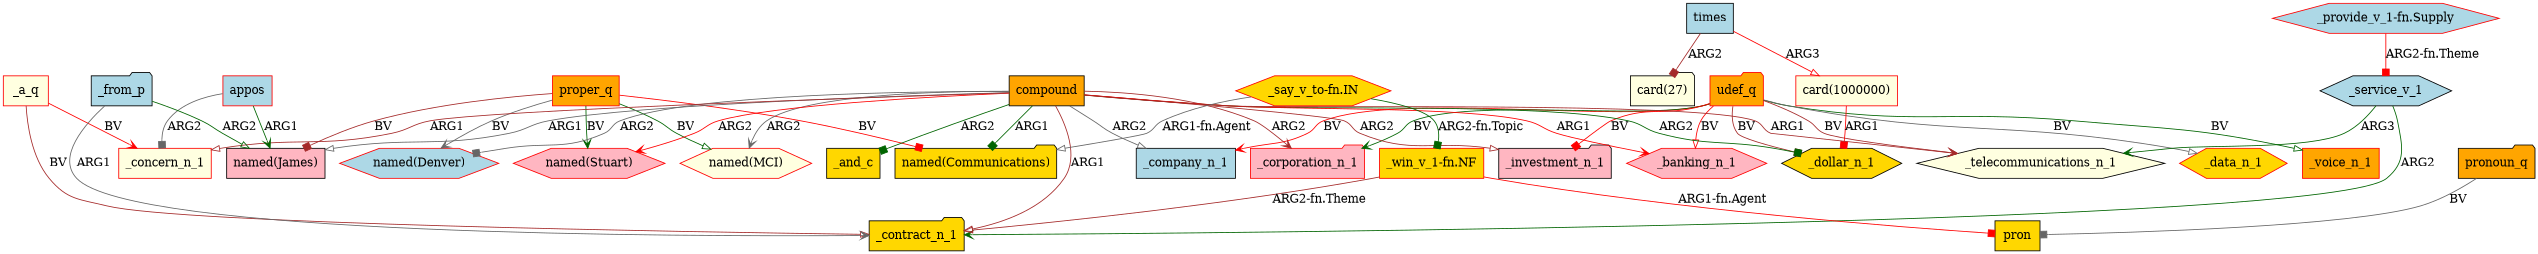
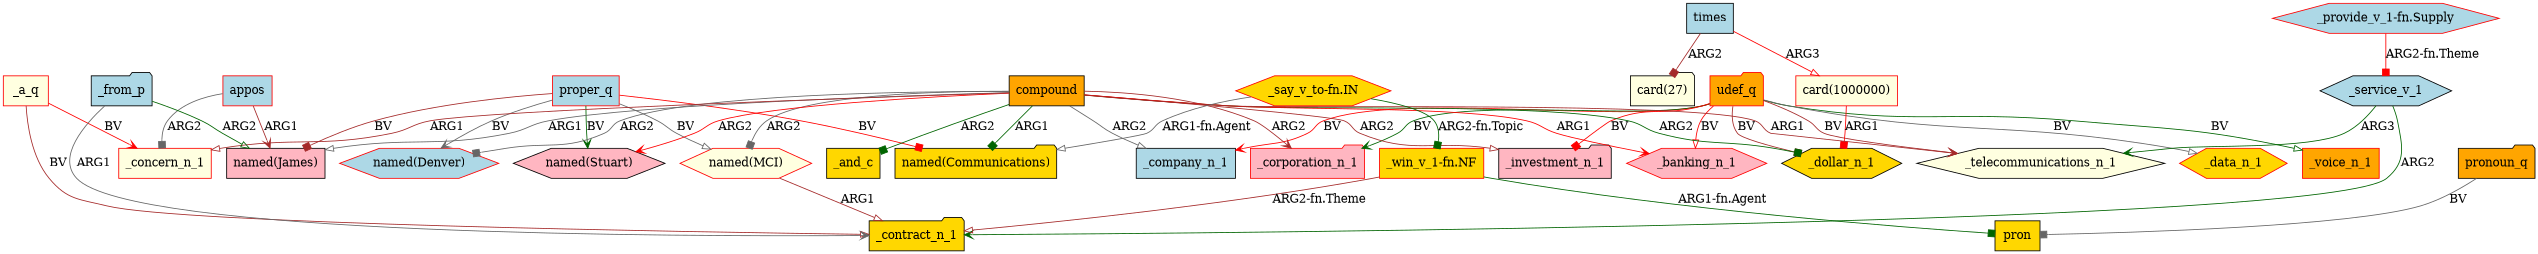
(586, 91) -> (586, 91)
(874, 96) -> (874, 96)
(260, 123) -> (260, 123)
(662, 123) -> (662, 123)
(589, 163) -> (589, 163)
(1054, 190) -> (827, 198)
(1735, 211) -> (1735, 211)
